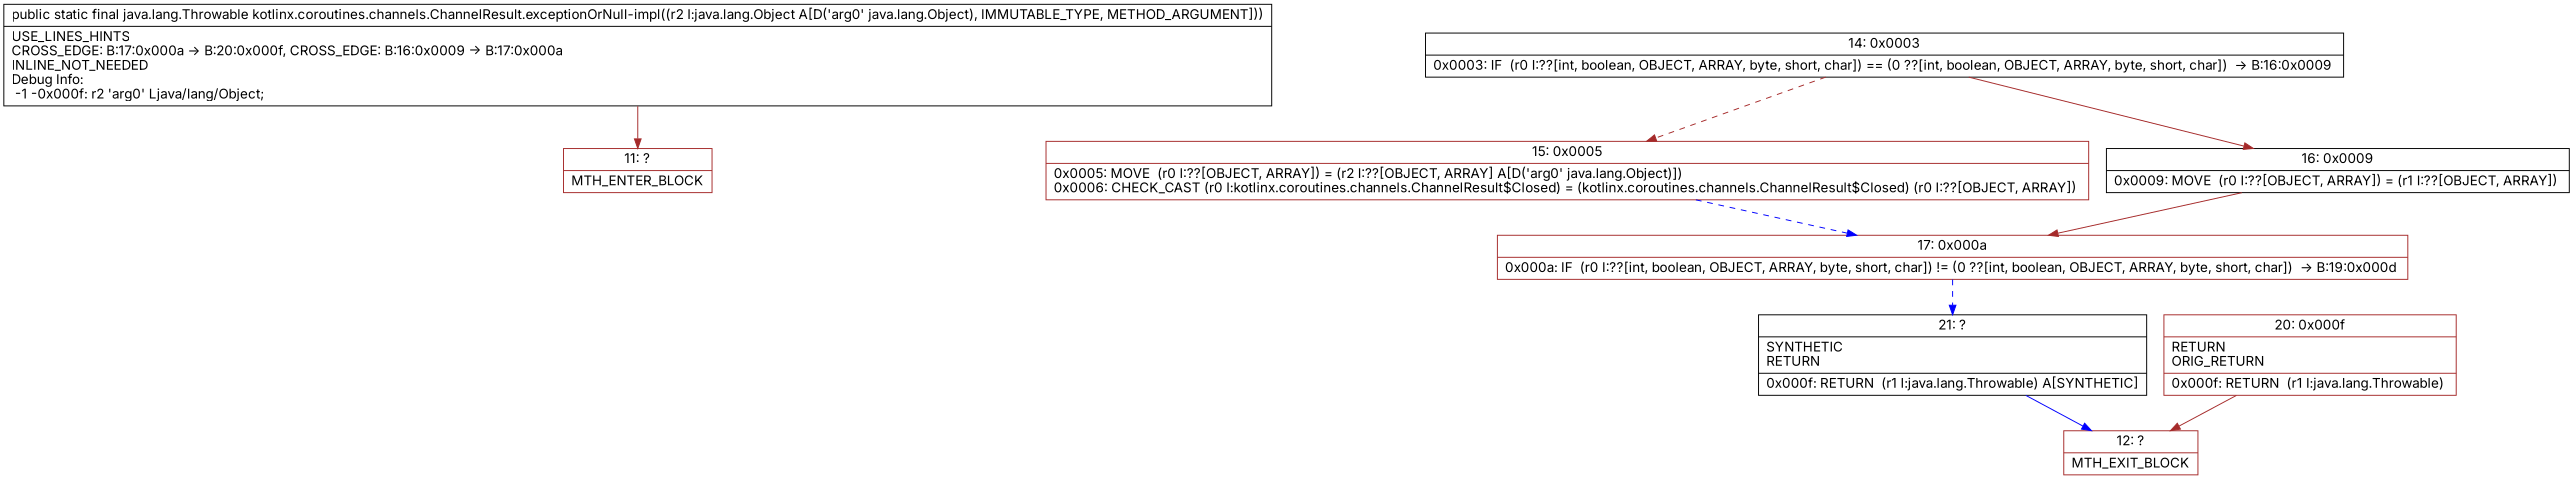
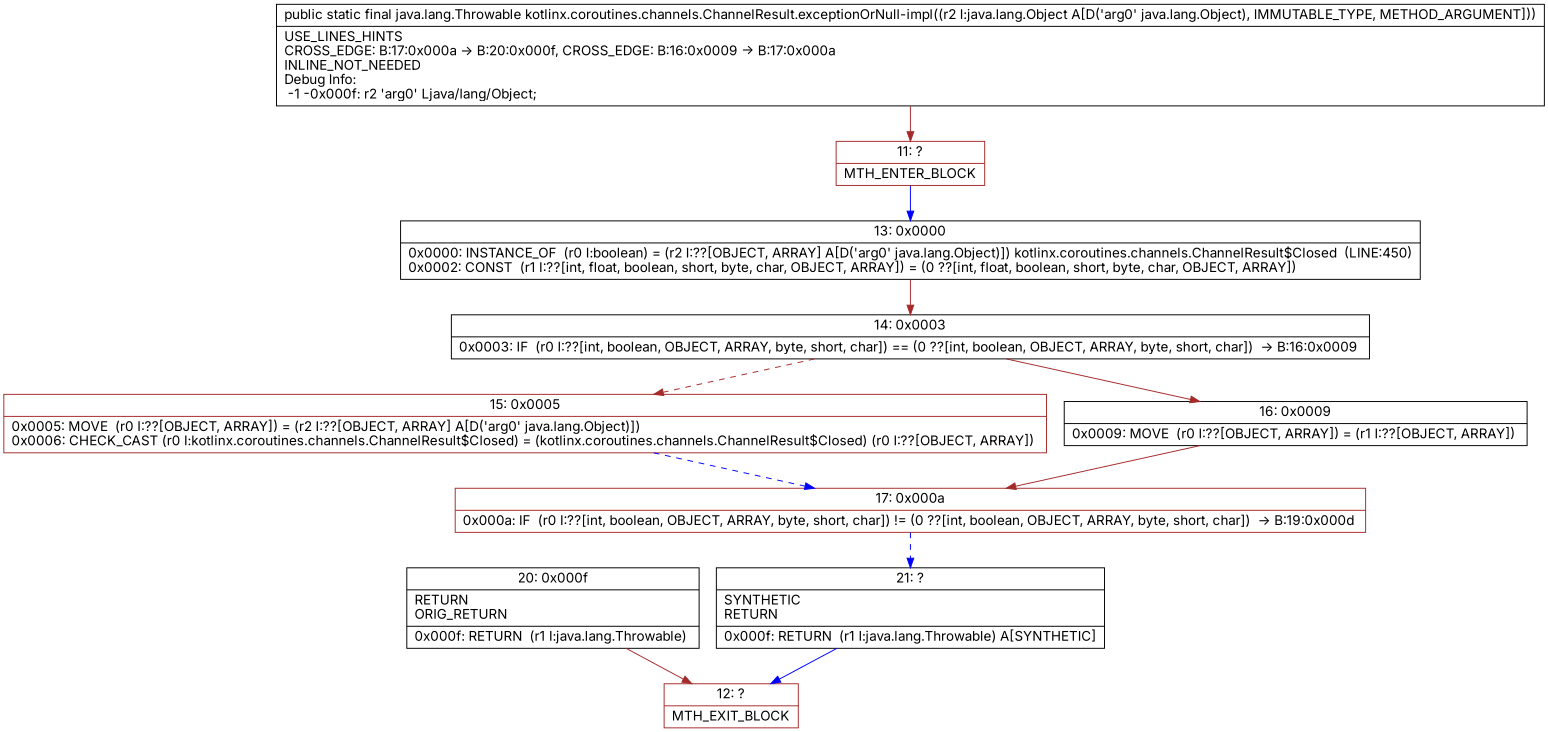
none -> (910, 250)
(2310, 355) -> (553, 608)
